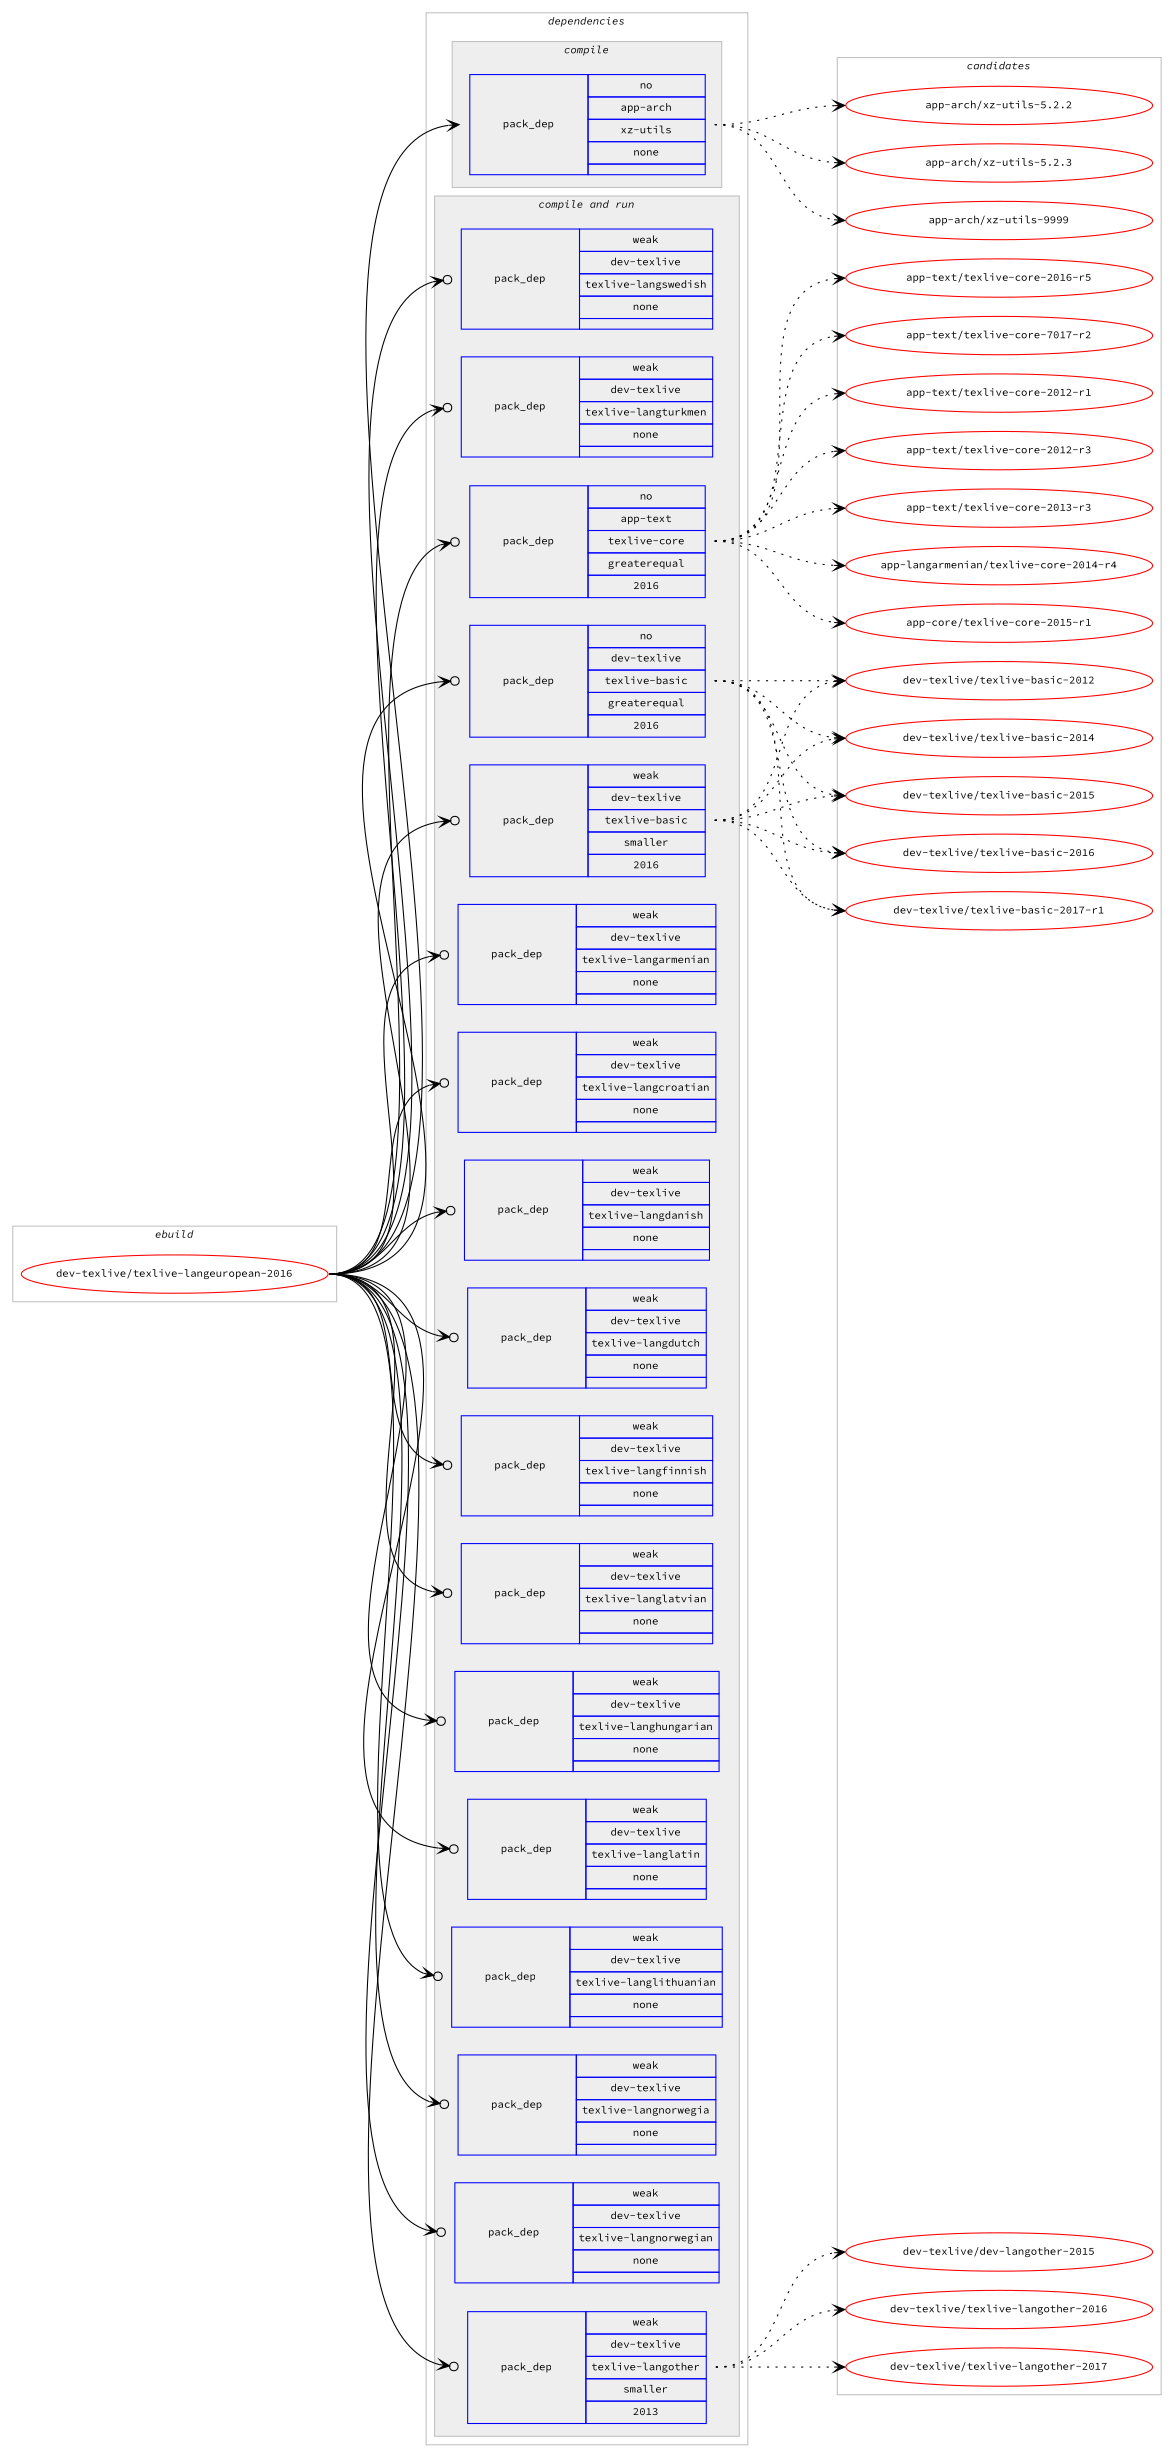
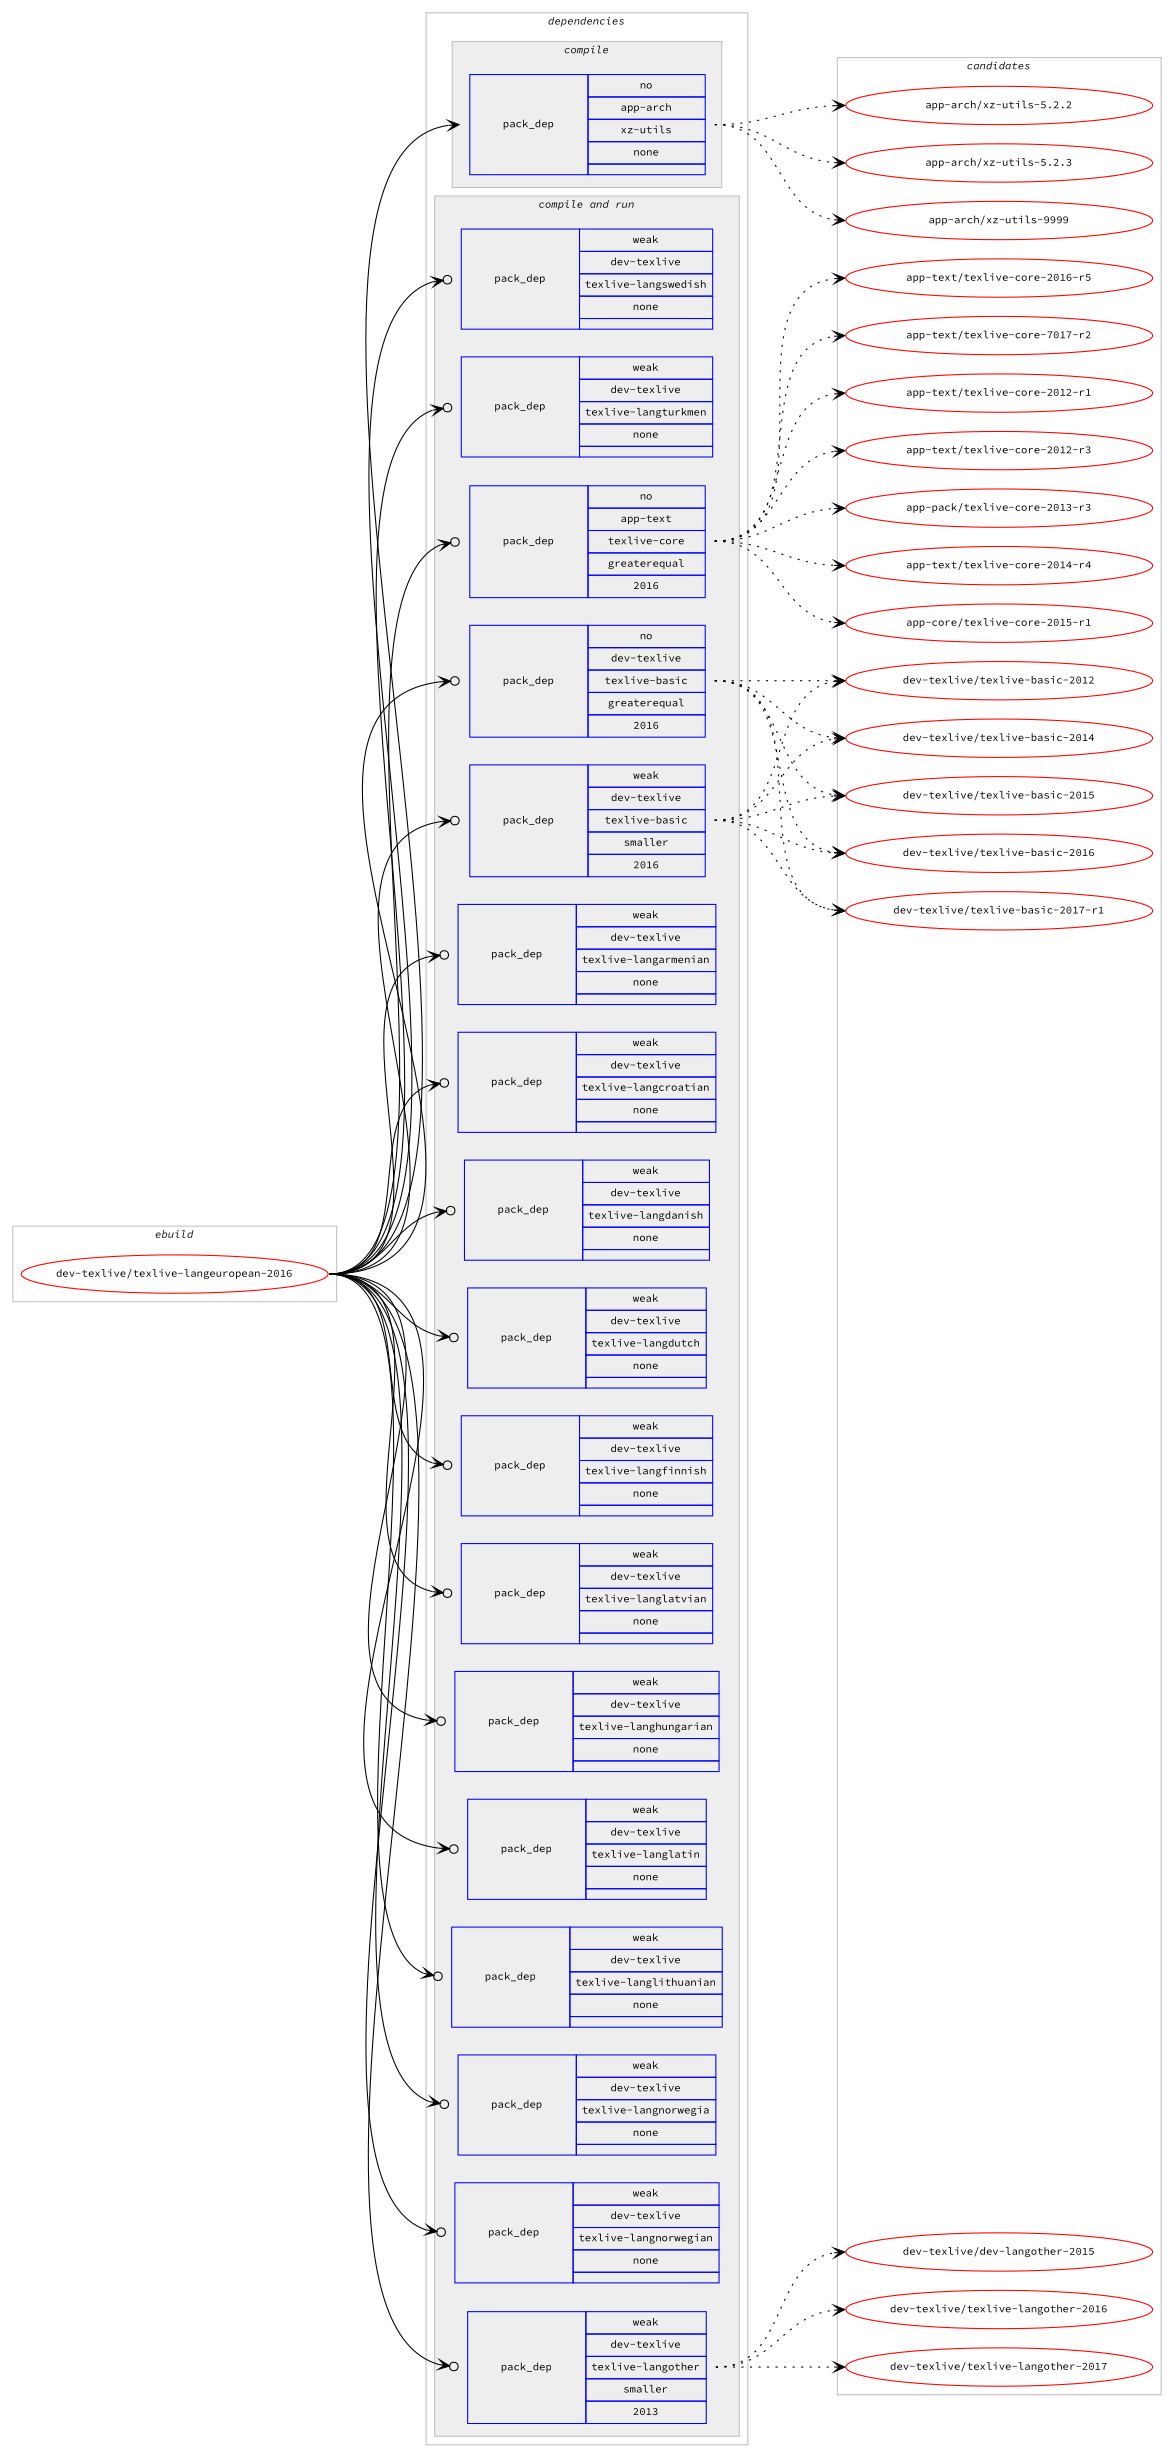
(999, 508) -> (999, 508)
(999, 566) -> (999, 566)
